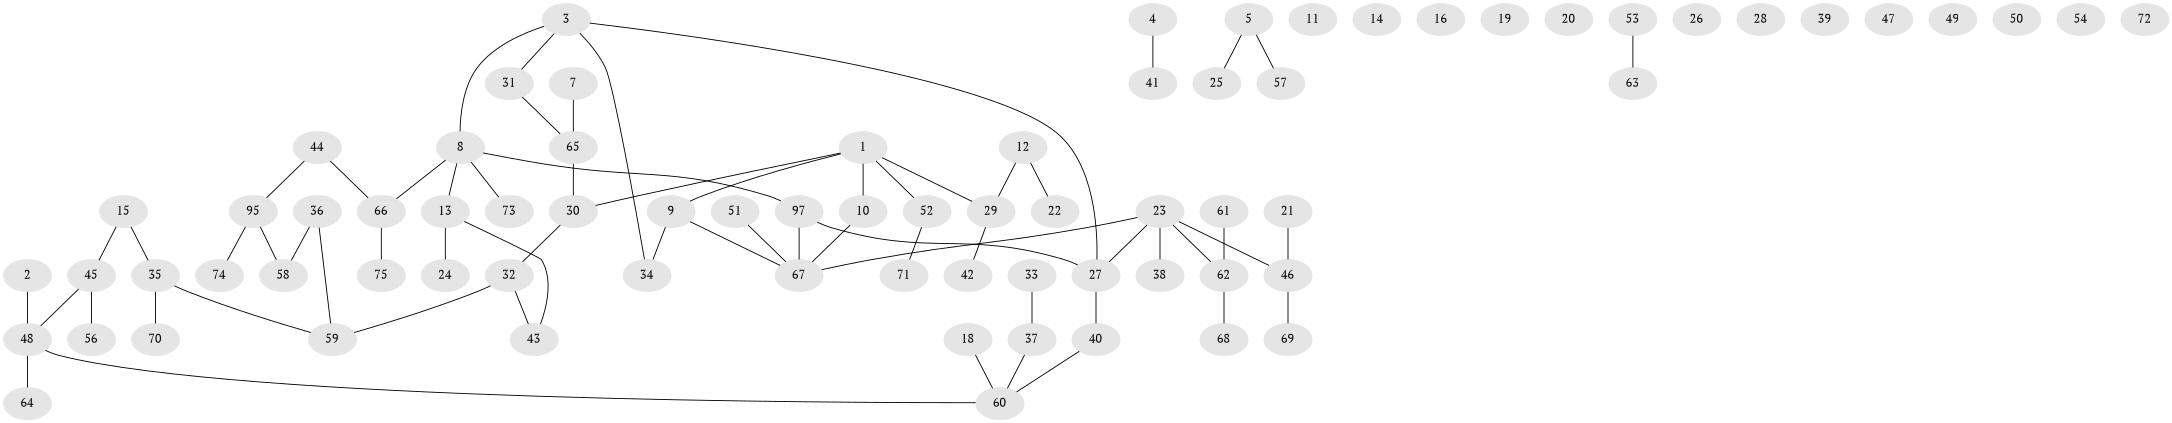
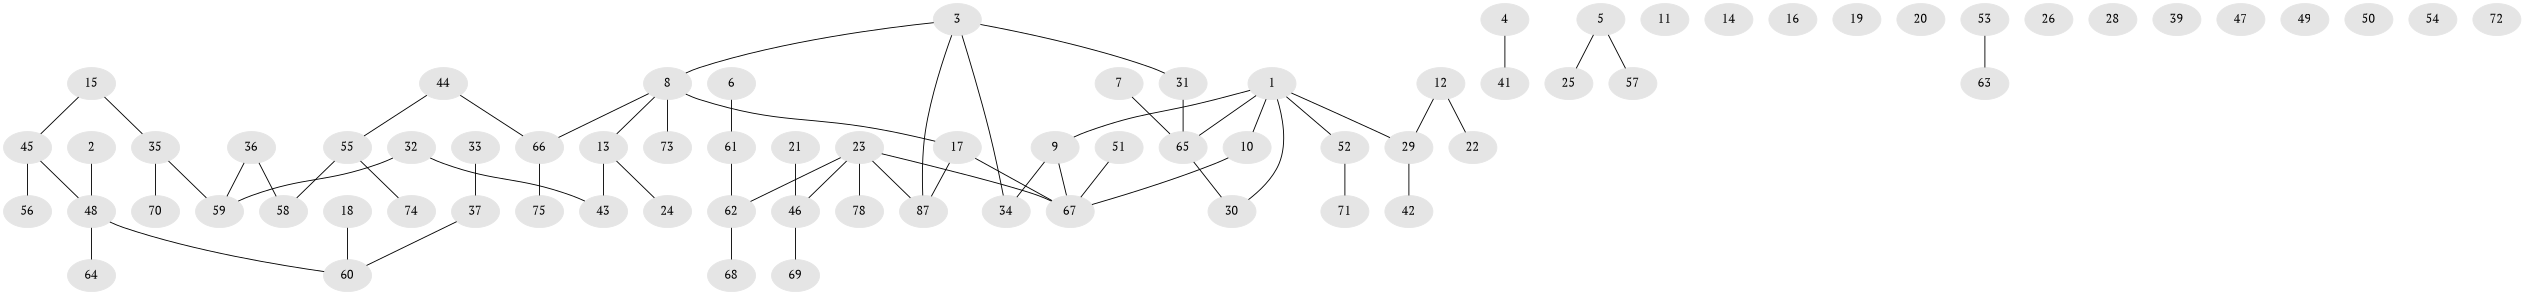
none -> (732, 84)
none -> (1228, 115)
(253, 212) -> (348, 148)
(799, 212) -> (957, 148)
(541, 243) -> none
(1096, 276) -> (924, 212)
(1160, 276) -> (860, 212)
(1096, 340) -> none
